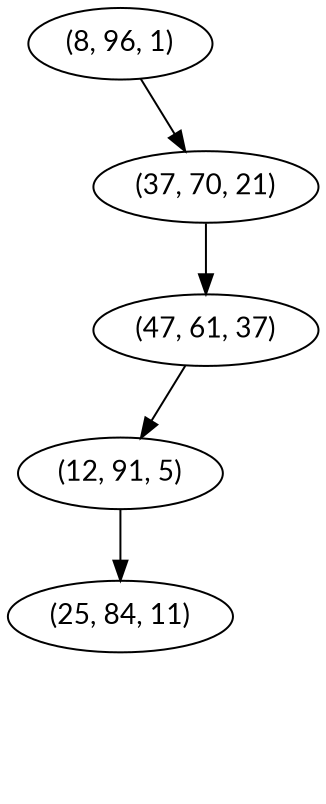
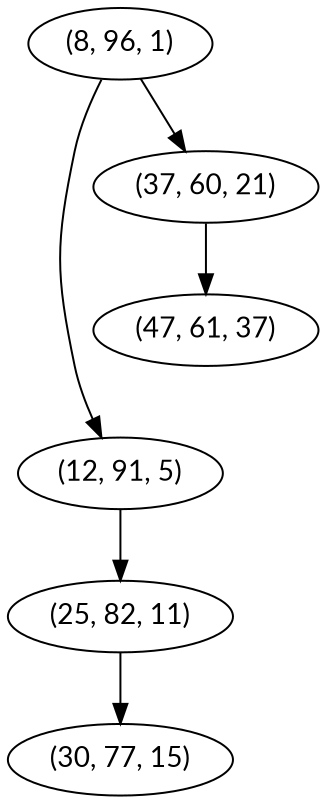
(206, 187) -> (206, 187)
(168, 393) -> (61, 248)
(120, 617) -> (120, 617)
none -> (120, 760)
